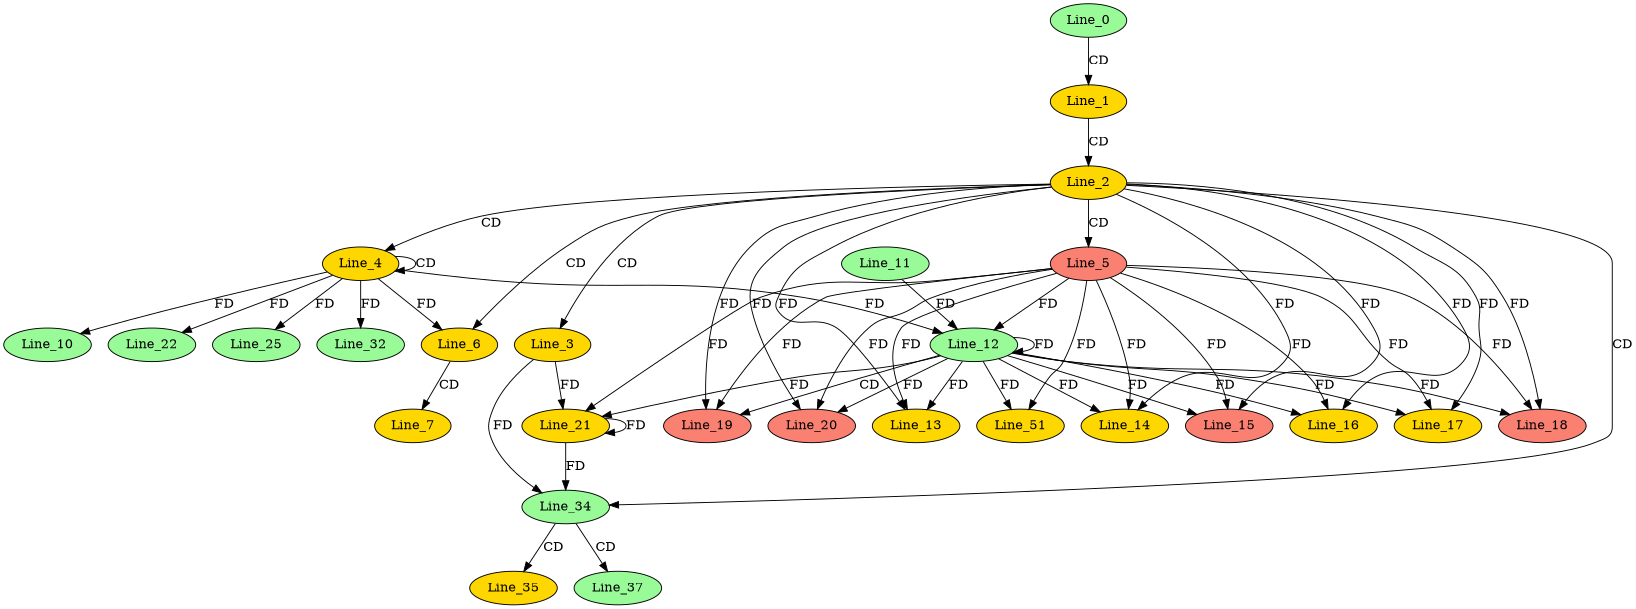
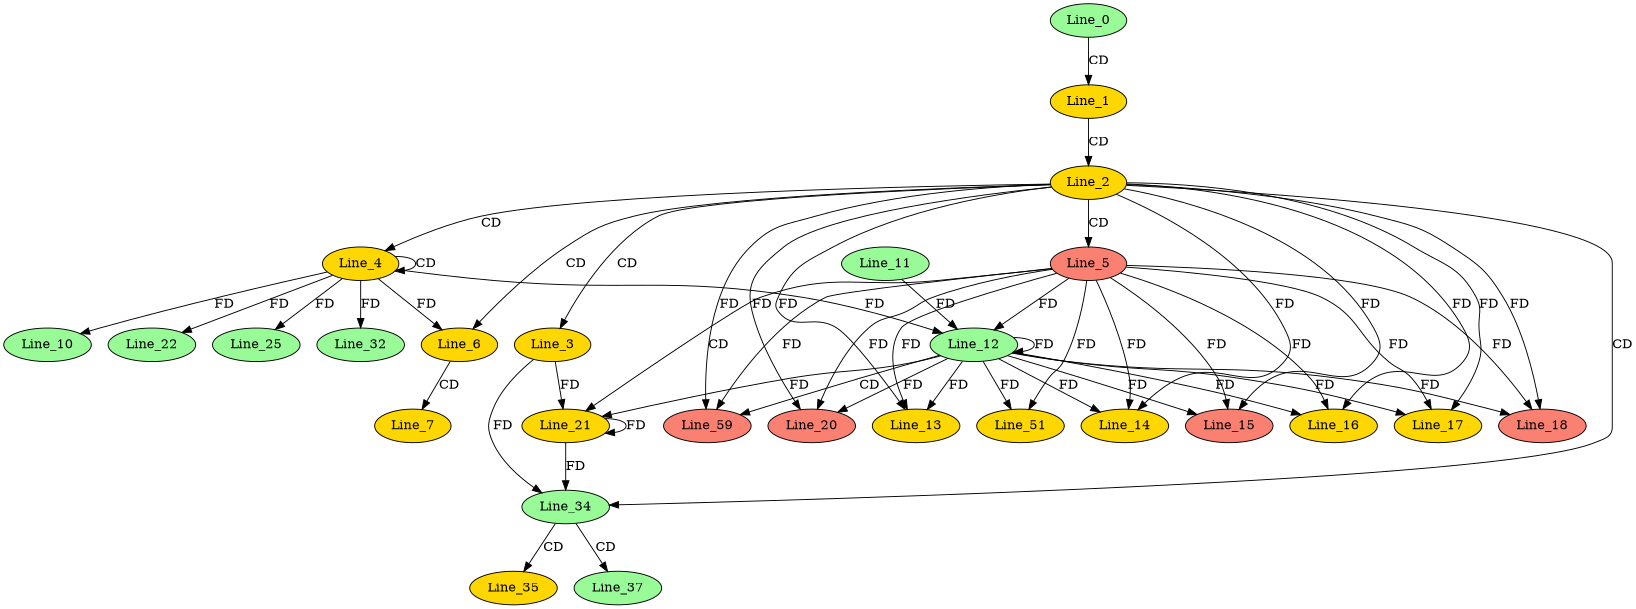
(719, 345) -> (719, 345)
(707, 426) -> (707, 426)
